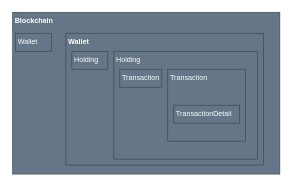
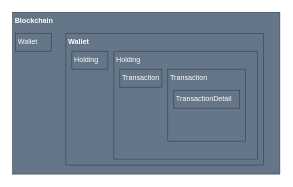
(207, 114) -> (207, 99)
